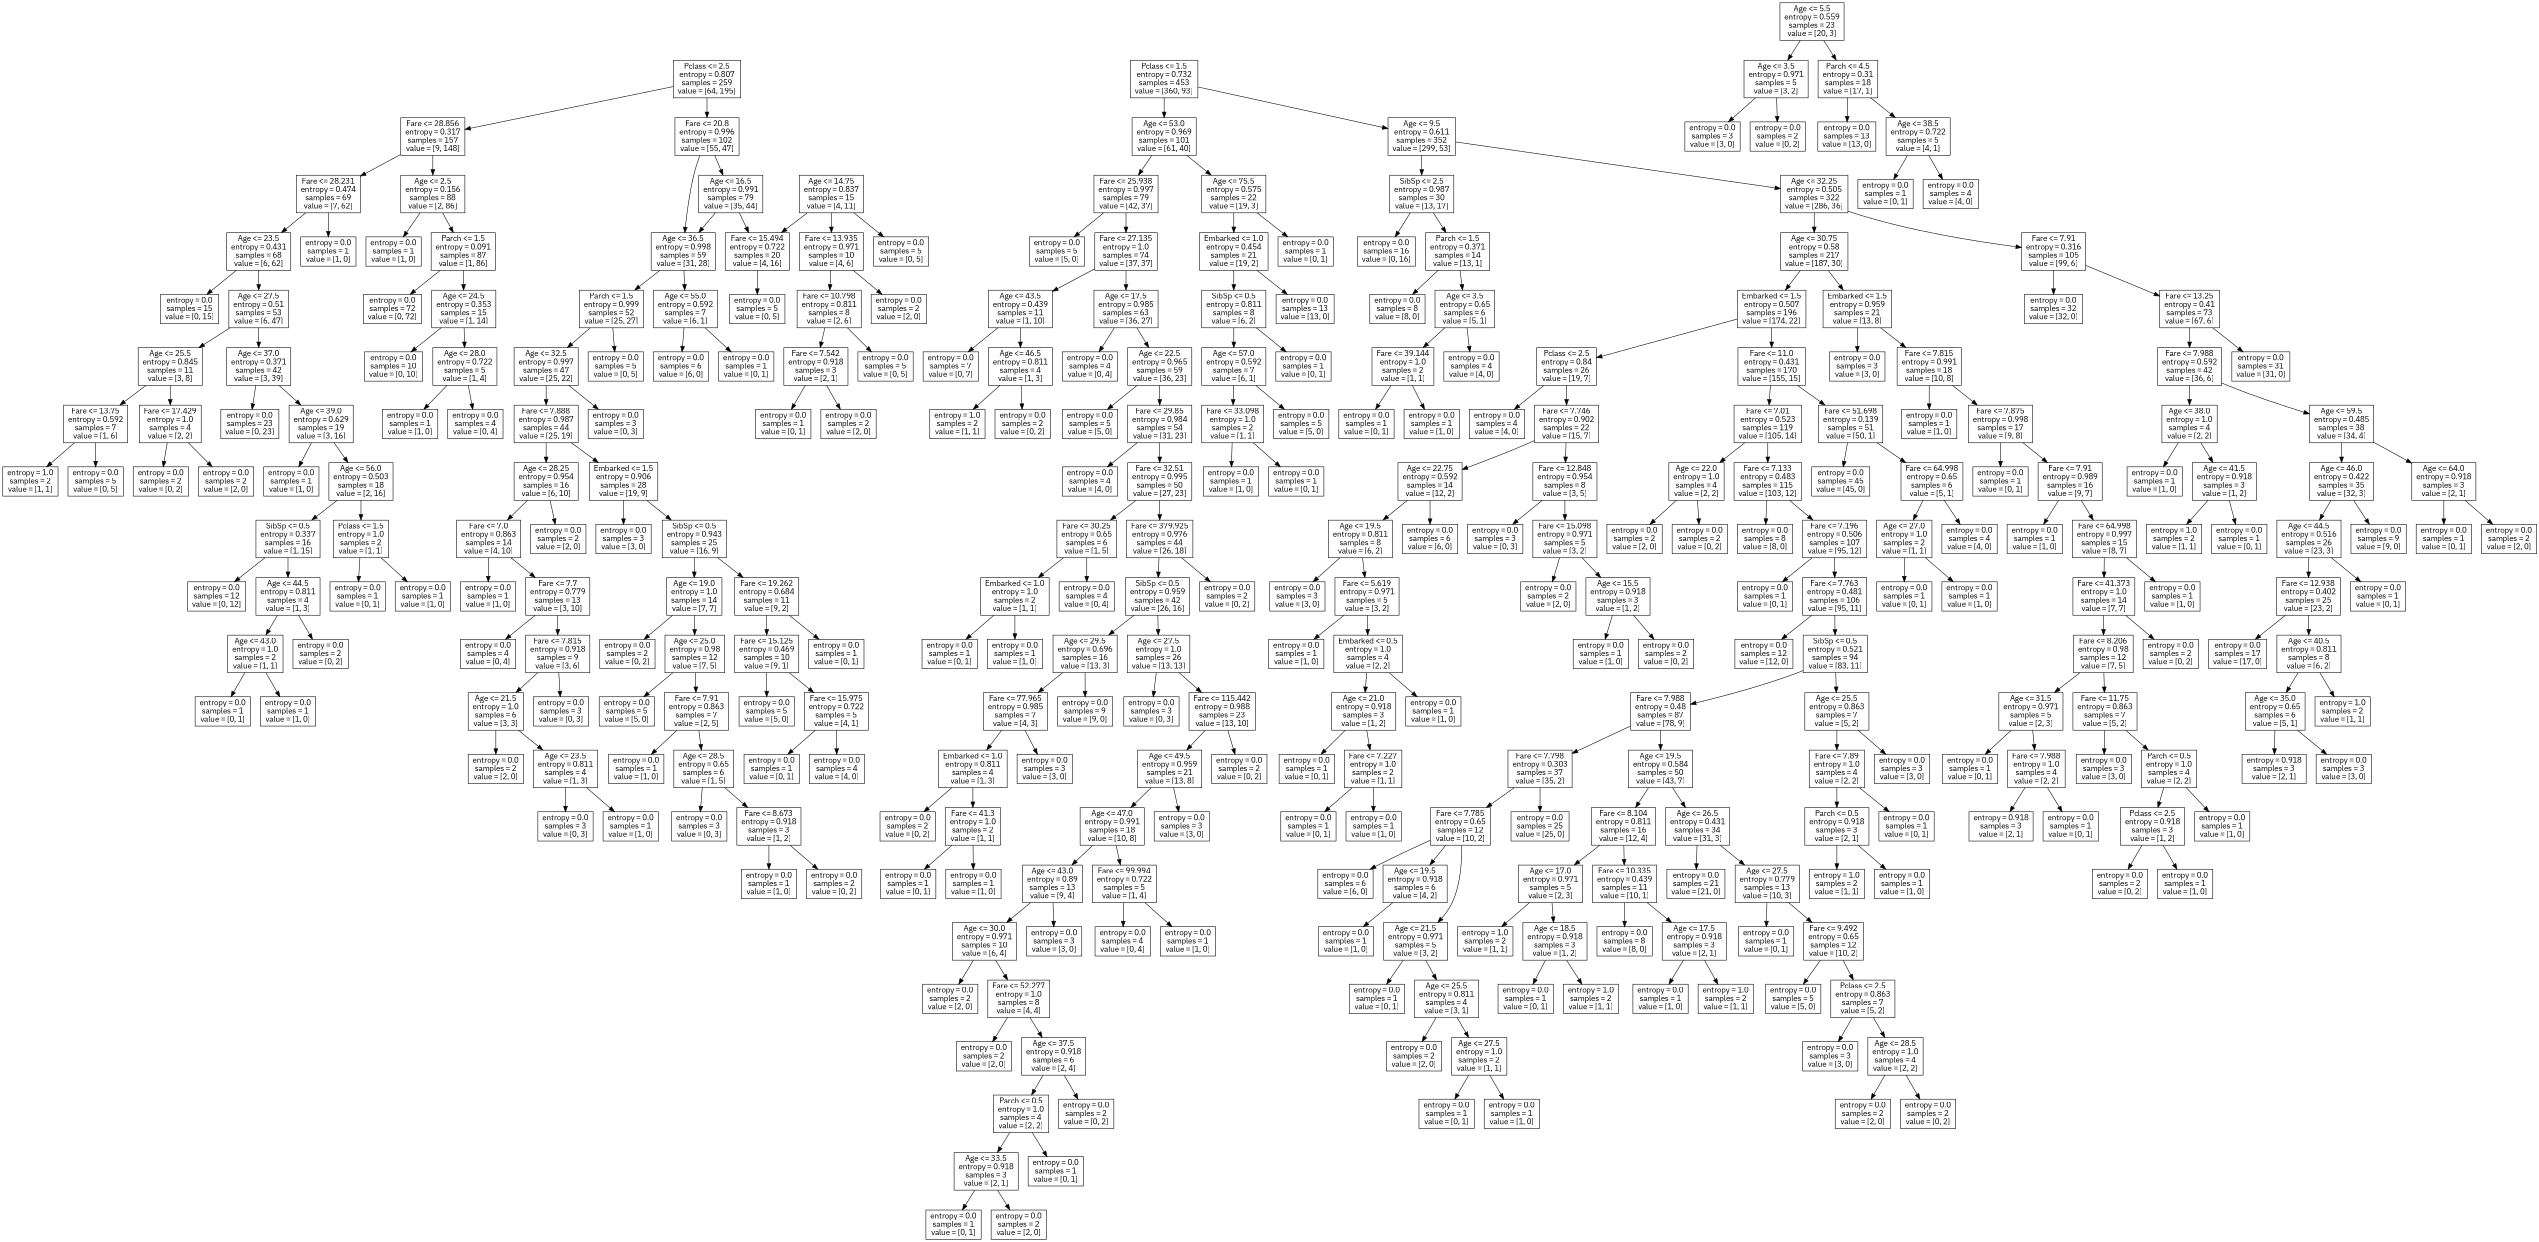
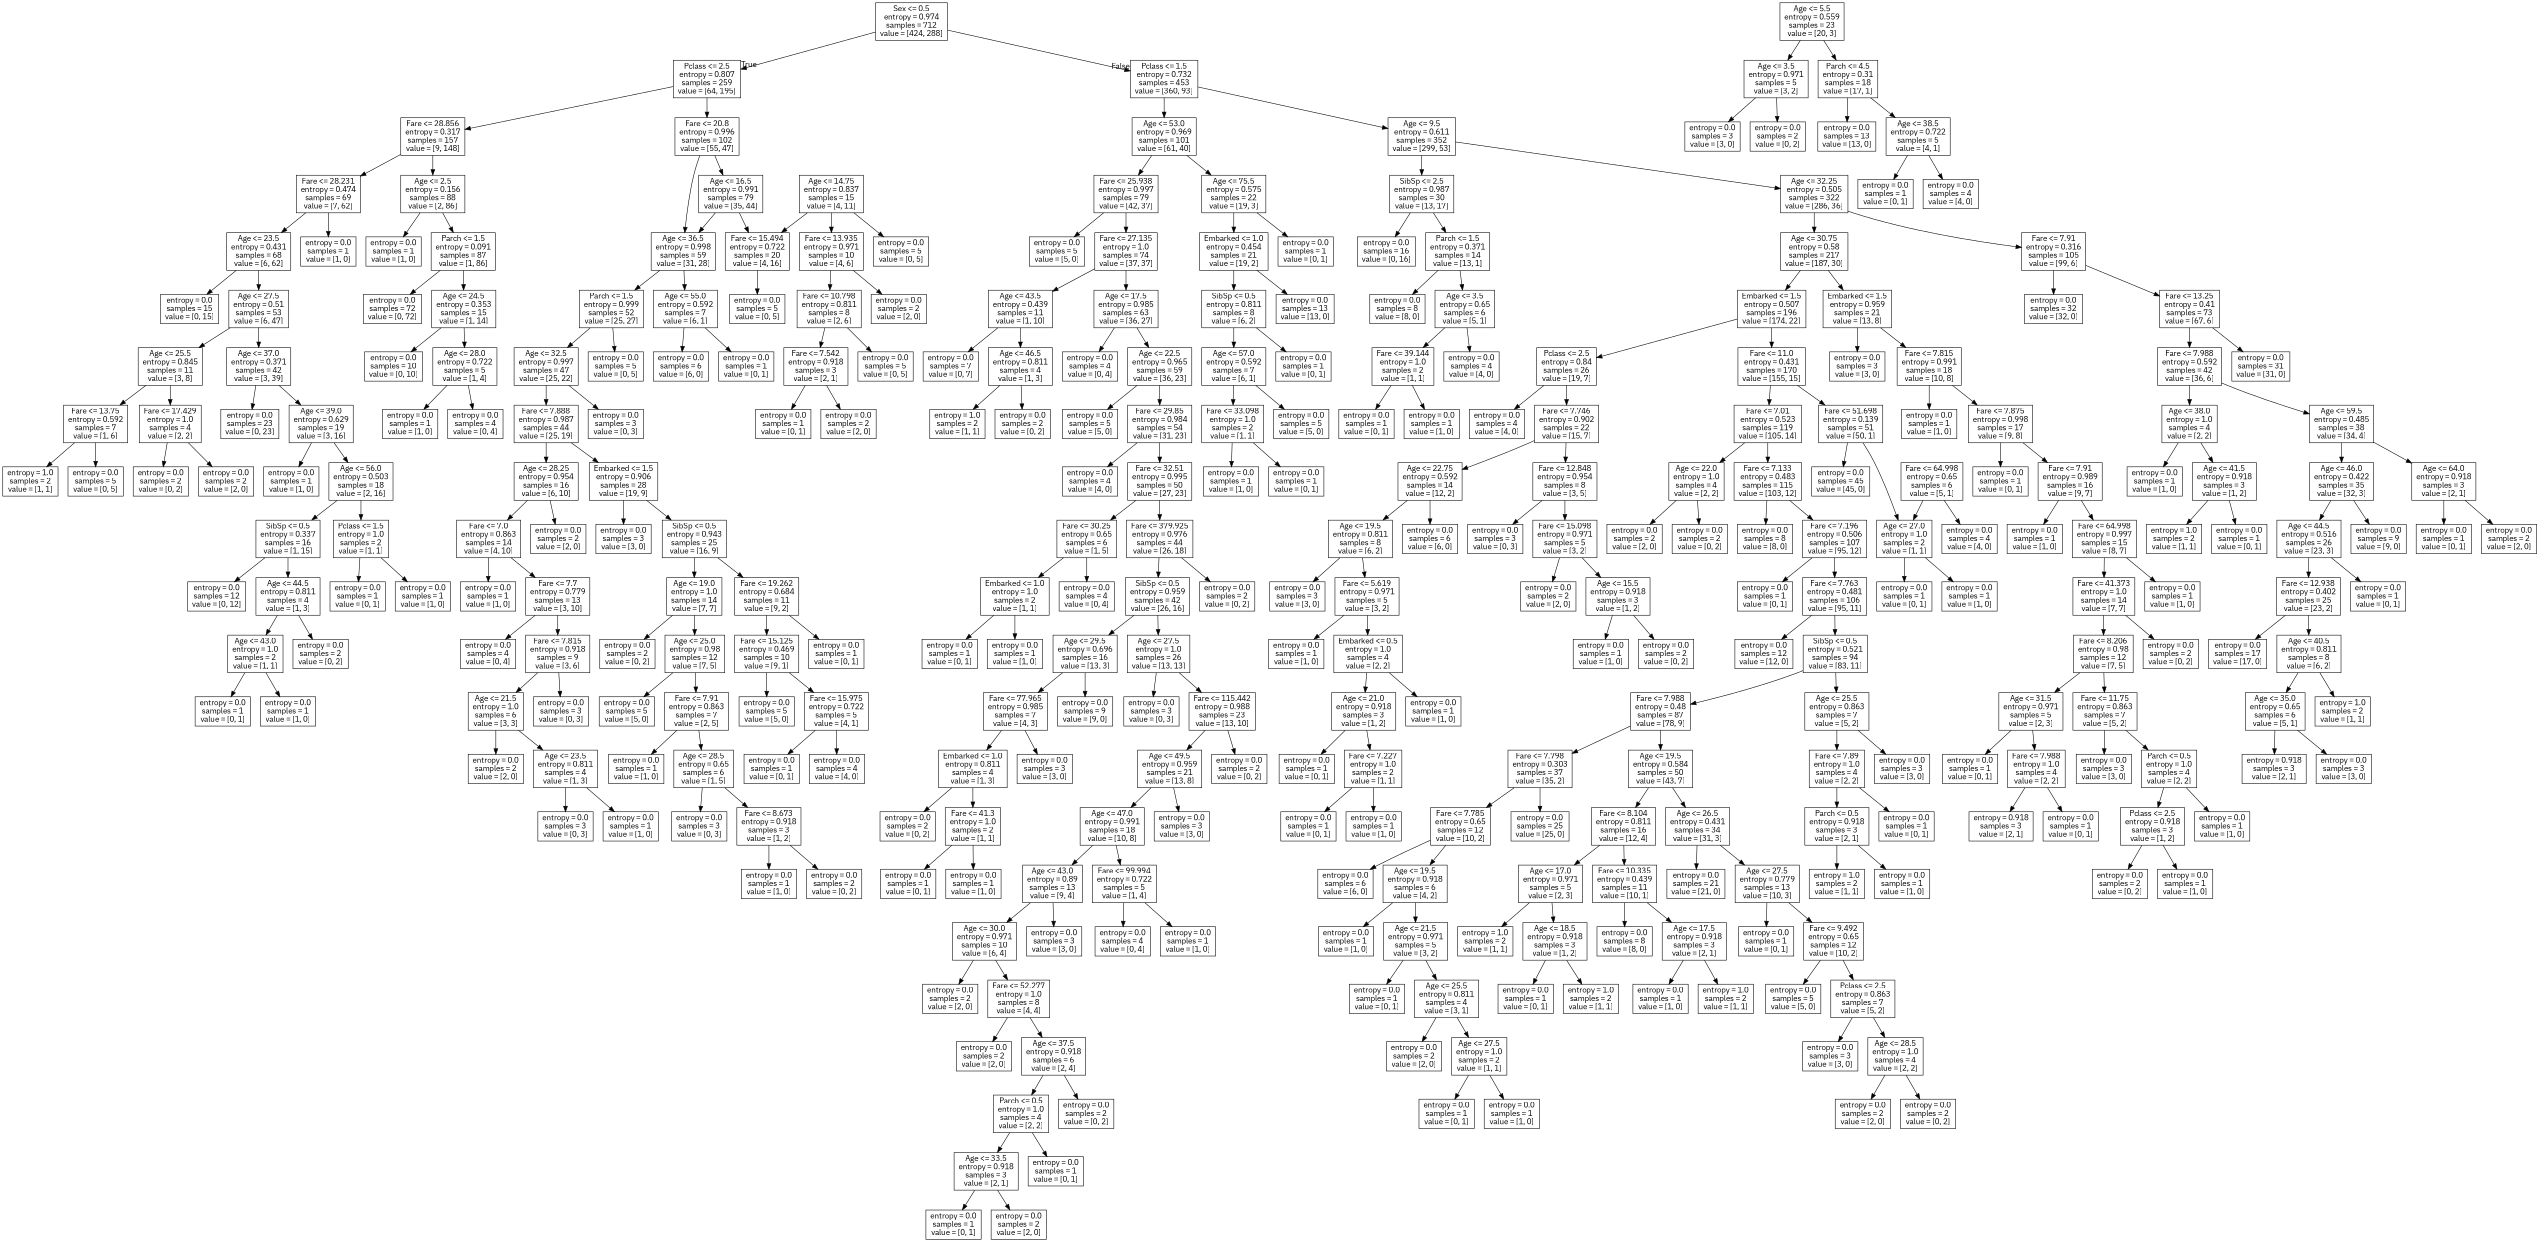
none -> (912, 22)
(1889, 451) -> (1882, 478)
(1458, 884) -> (1415, 910)
